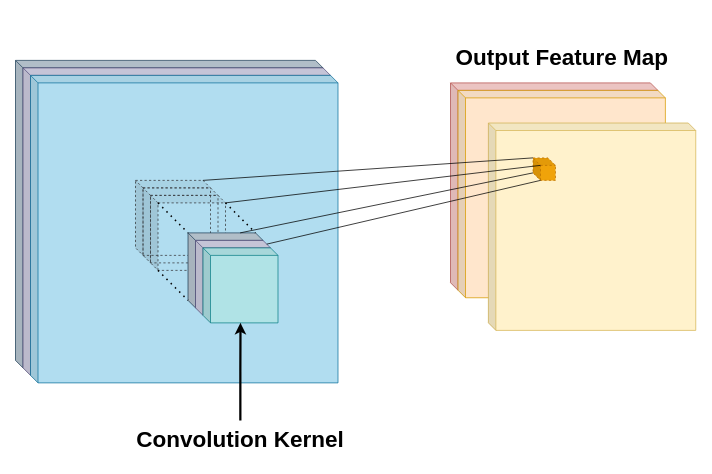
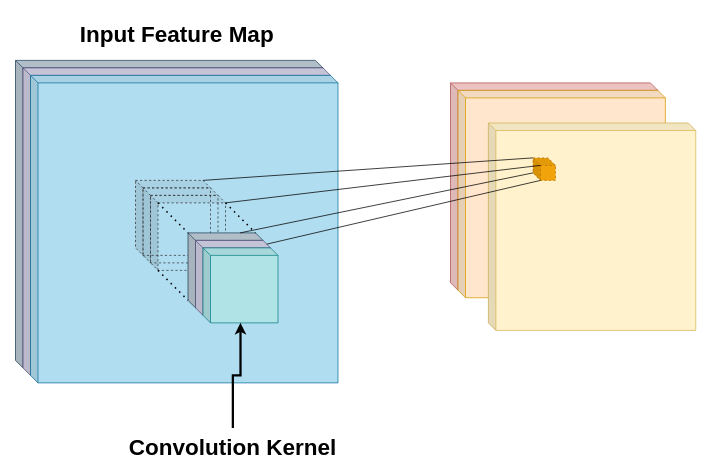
none -> (177, 34)
(562, 57) -> none
(240, 439) -> (233, 447)
